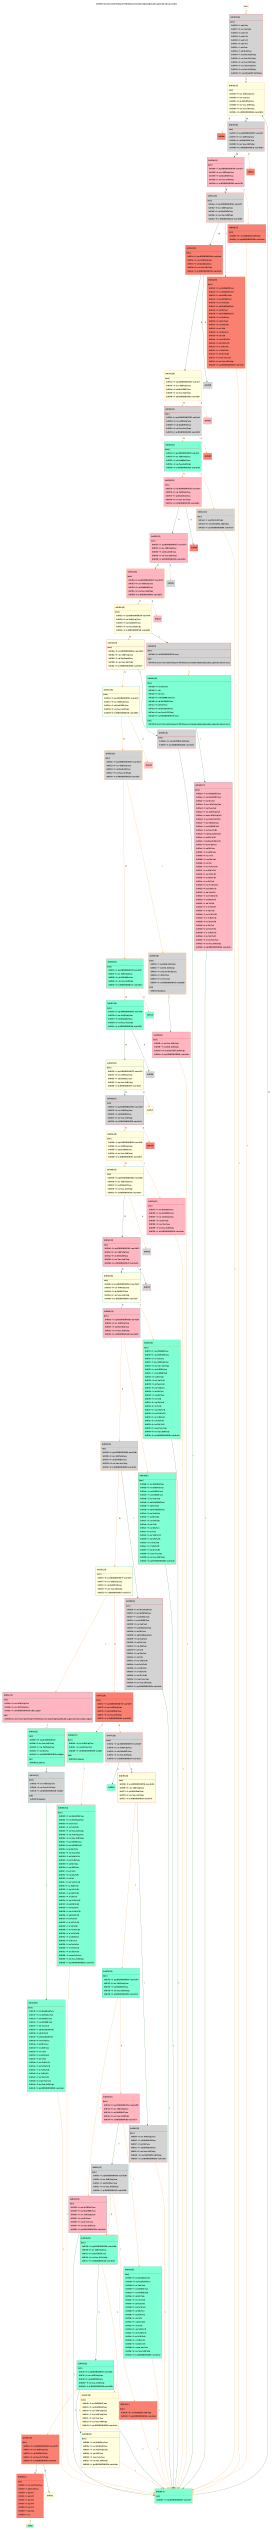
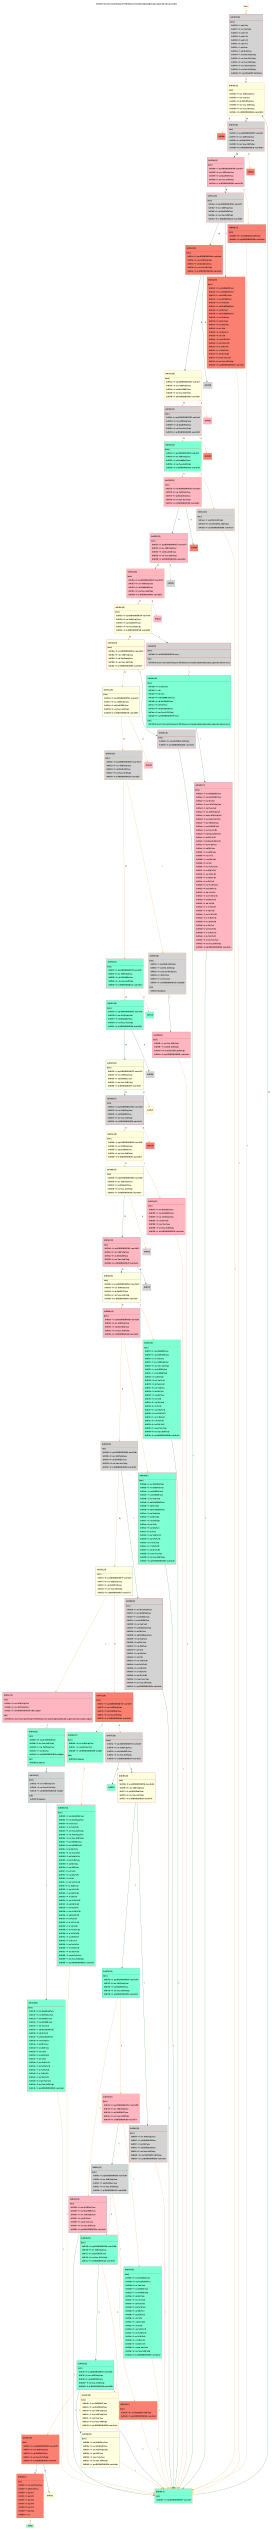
(129, 1884) -> (129, 1884)
